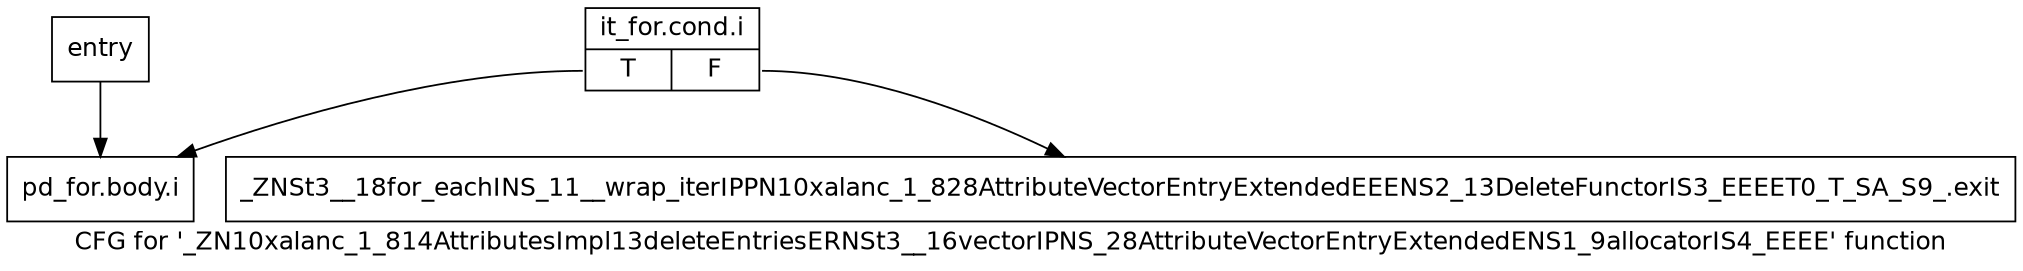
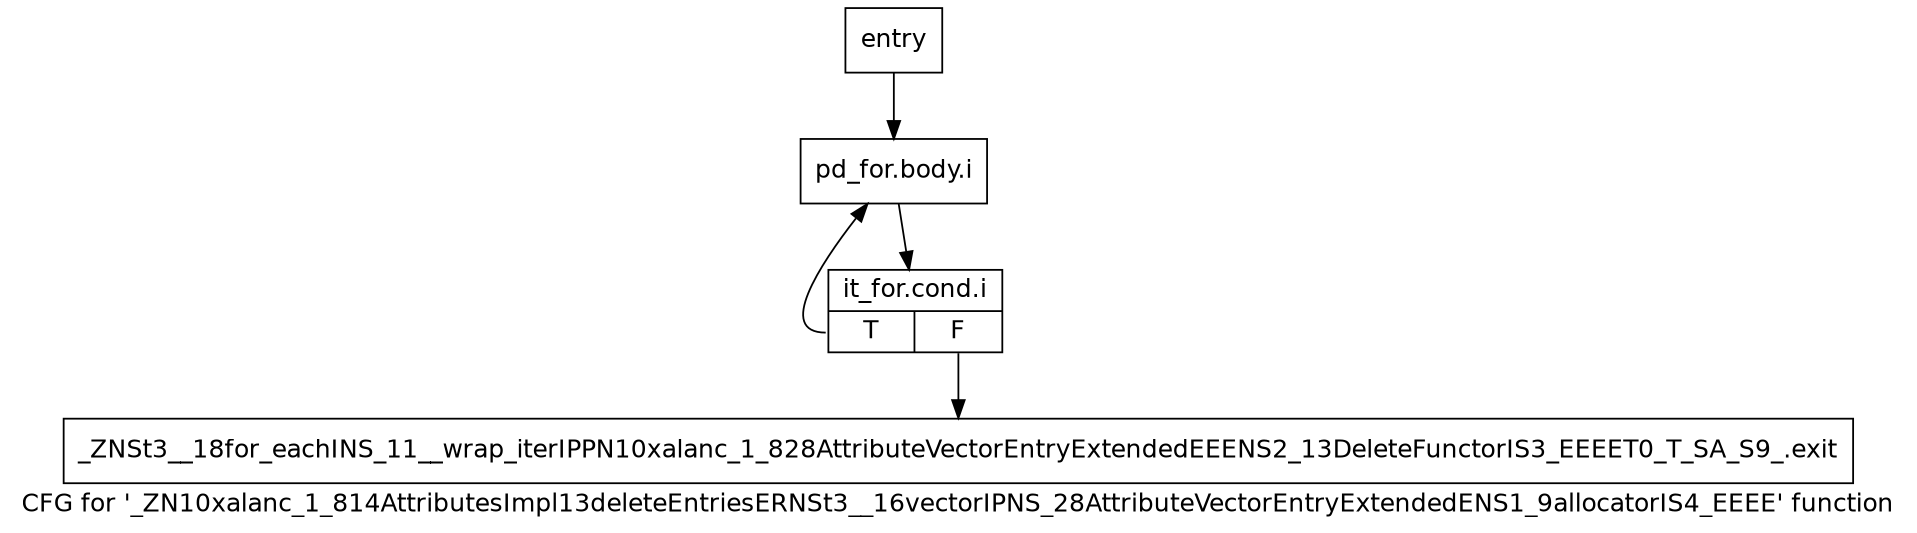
none -> (902, 228)
